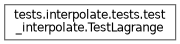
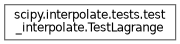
(90, 22) -> (90, 22)
